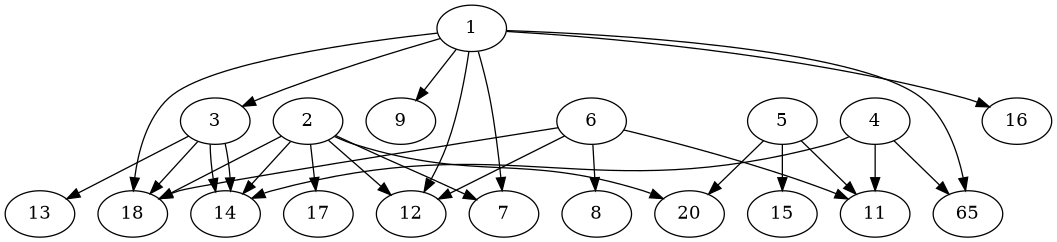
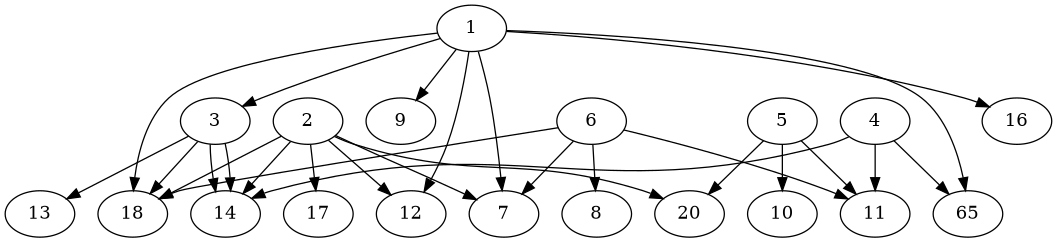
(522, 157) -> (555, 160)
(782, 214) -> (782, 214)
